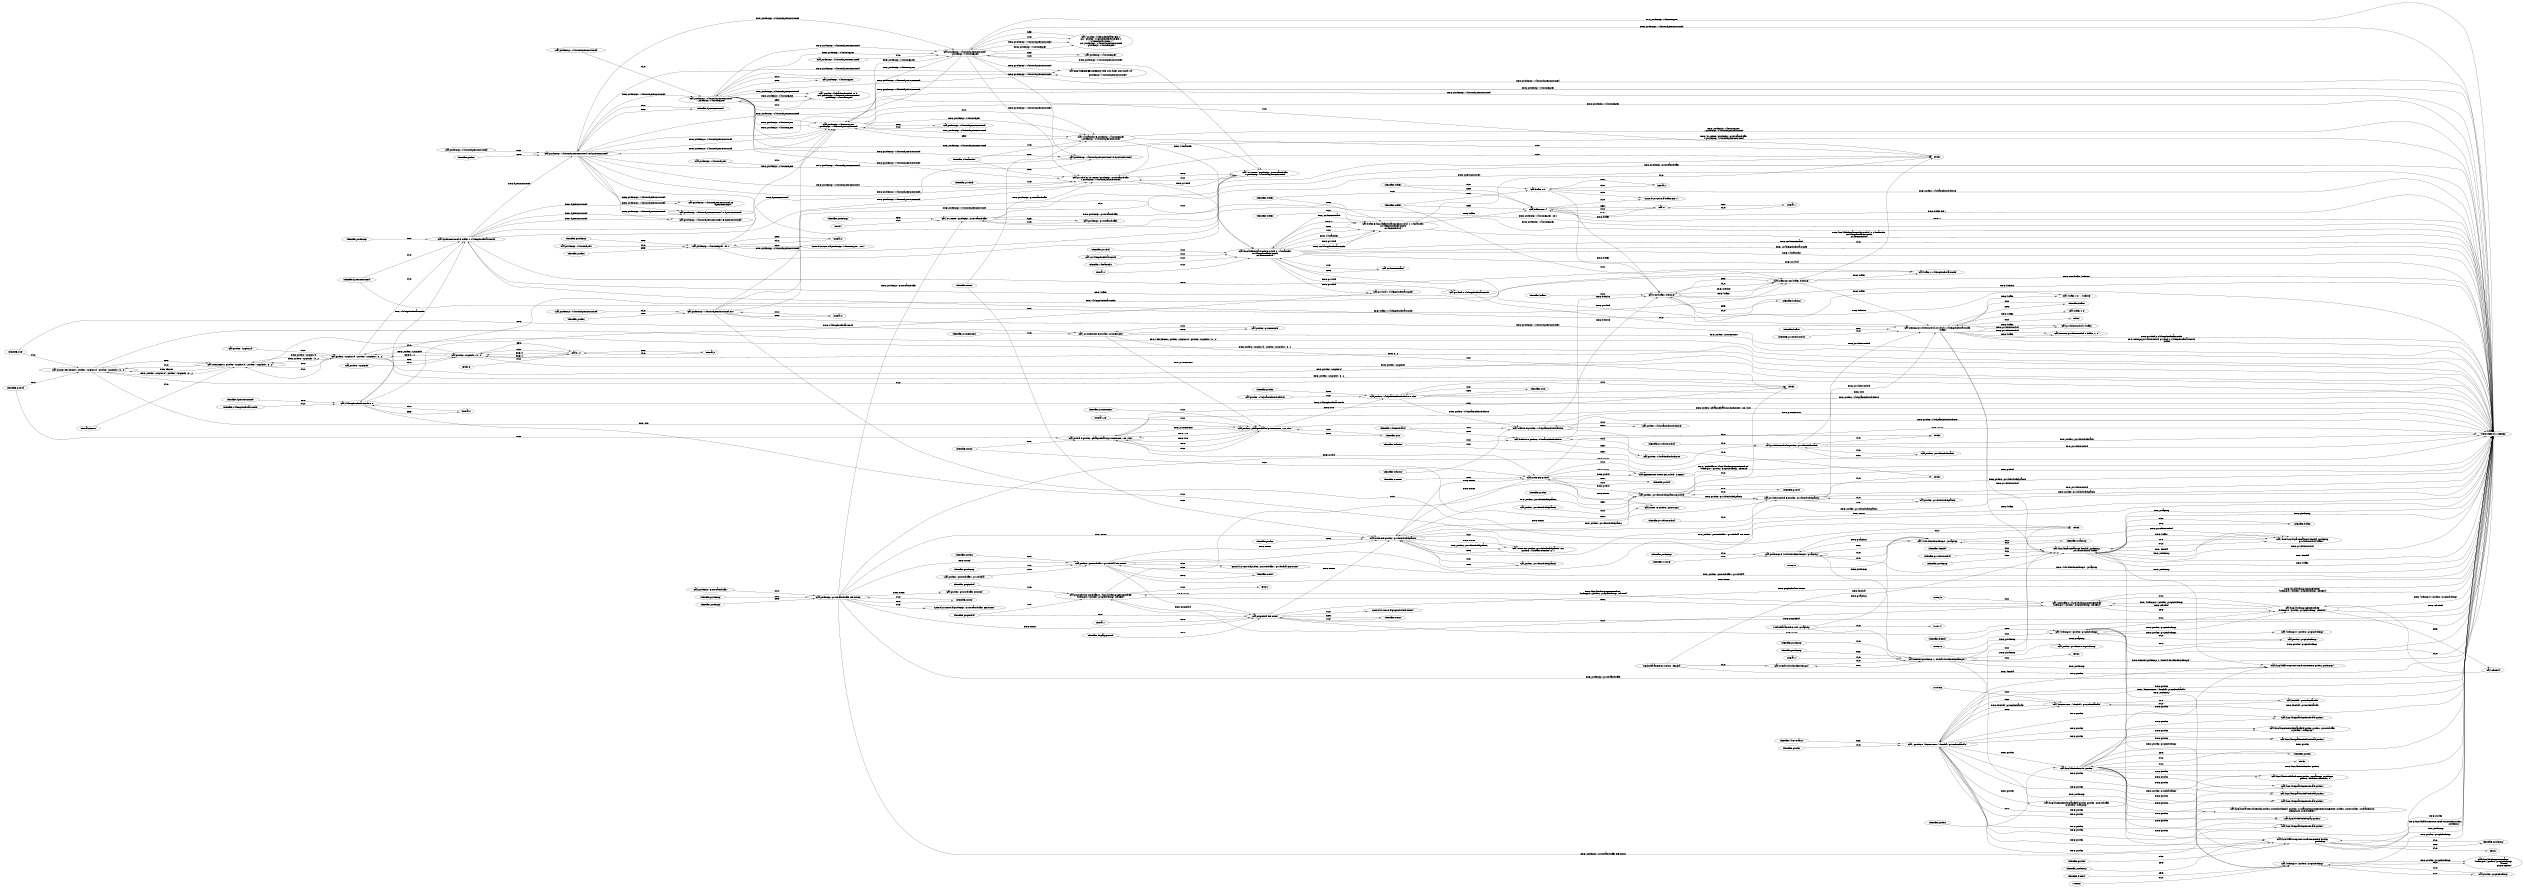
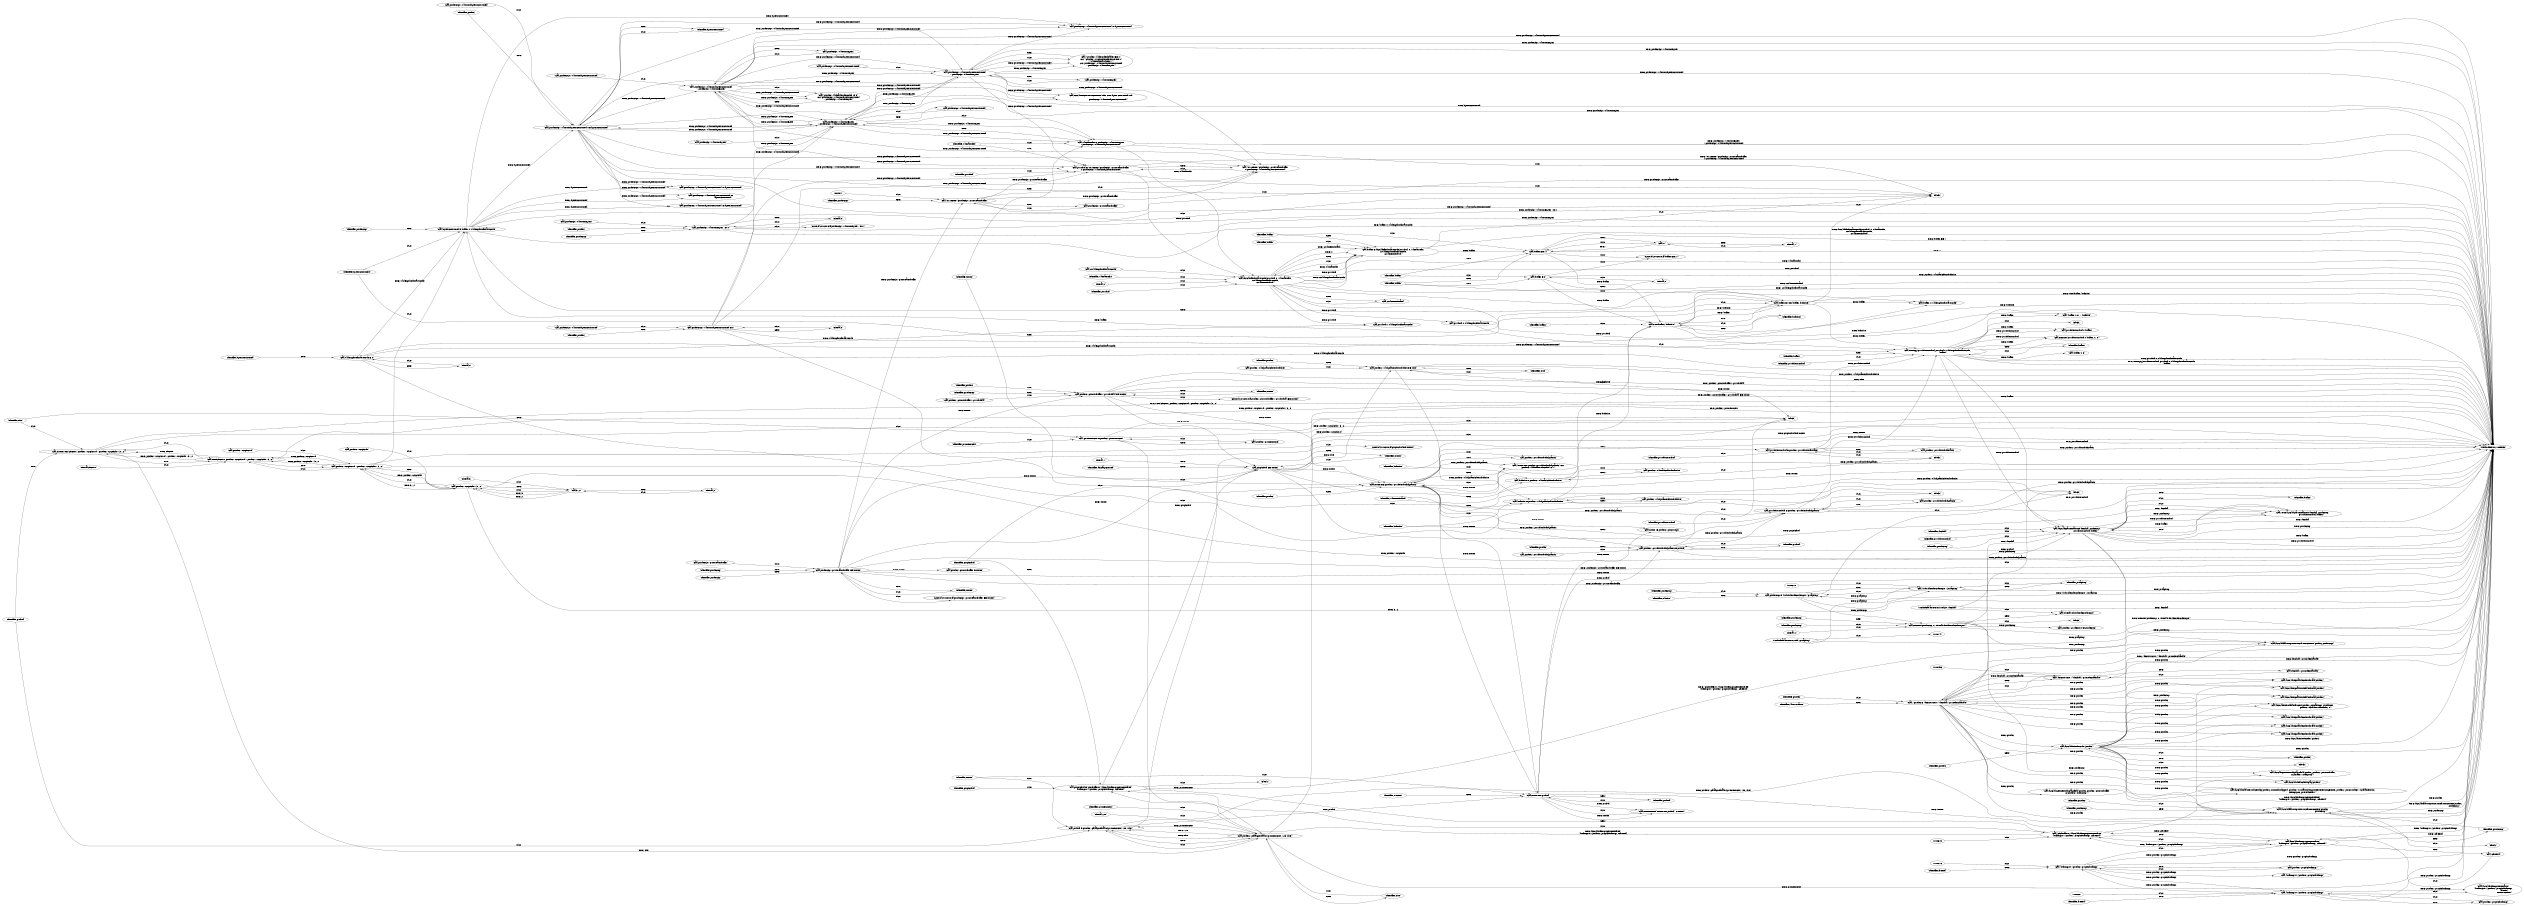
(466, 367) -> (466, 479)
(240, 407) -> none
(1859, 663) -> none
